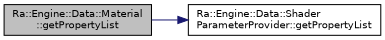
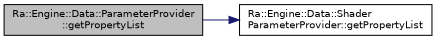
(78, 20) -> (103, 20)
